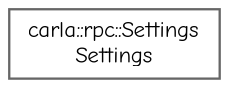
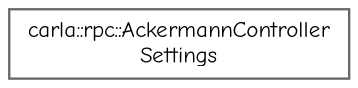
(114, 44) -> (179, 44)
